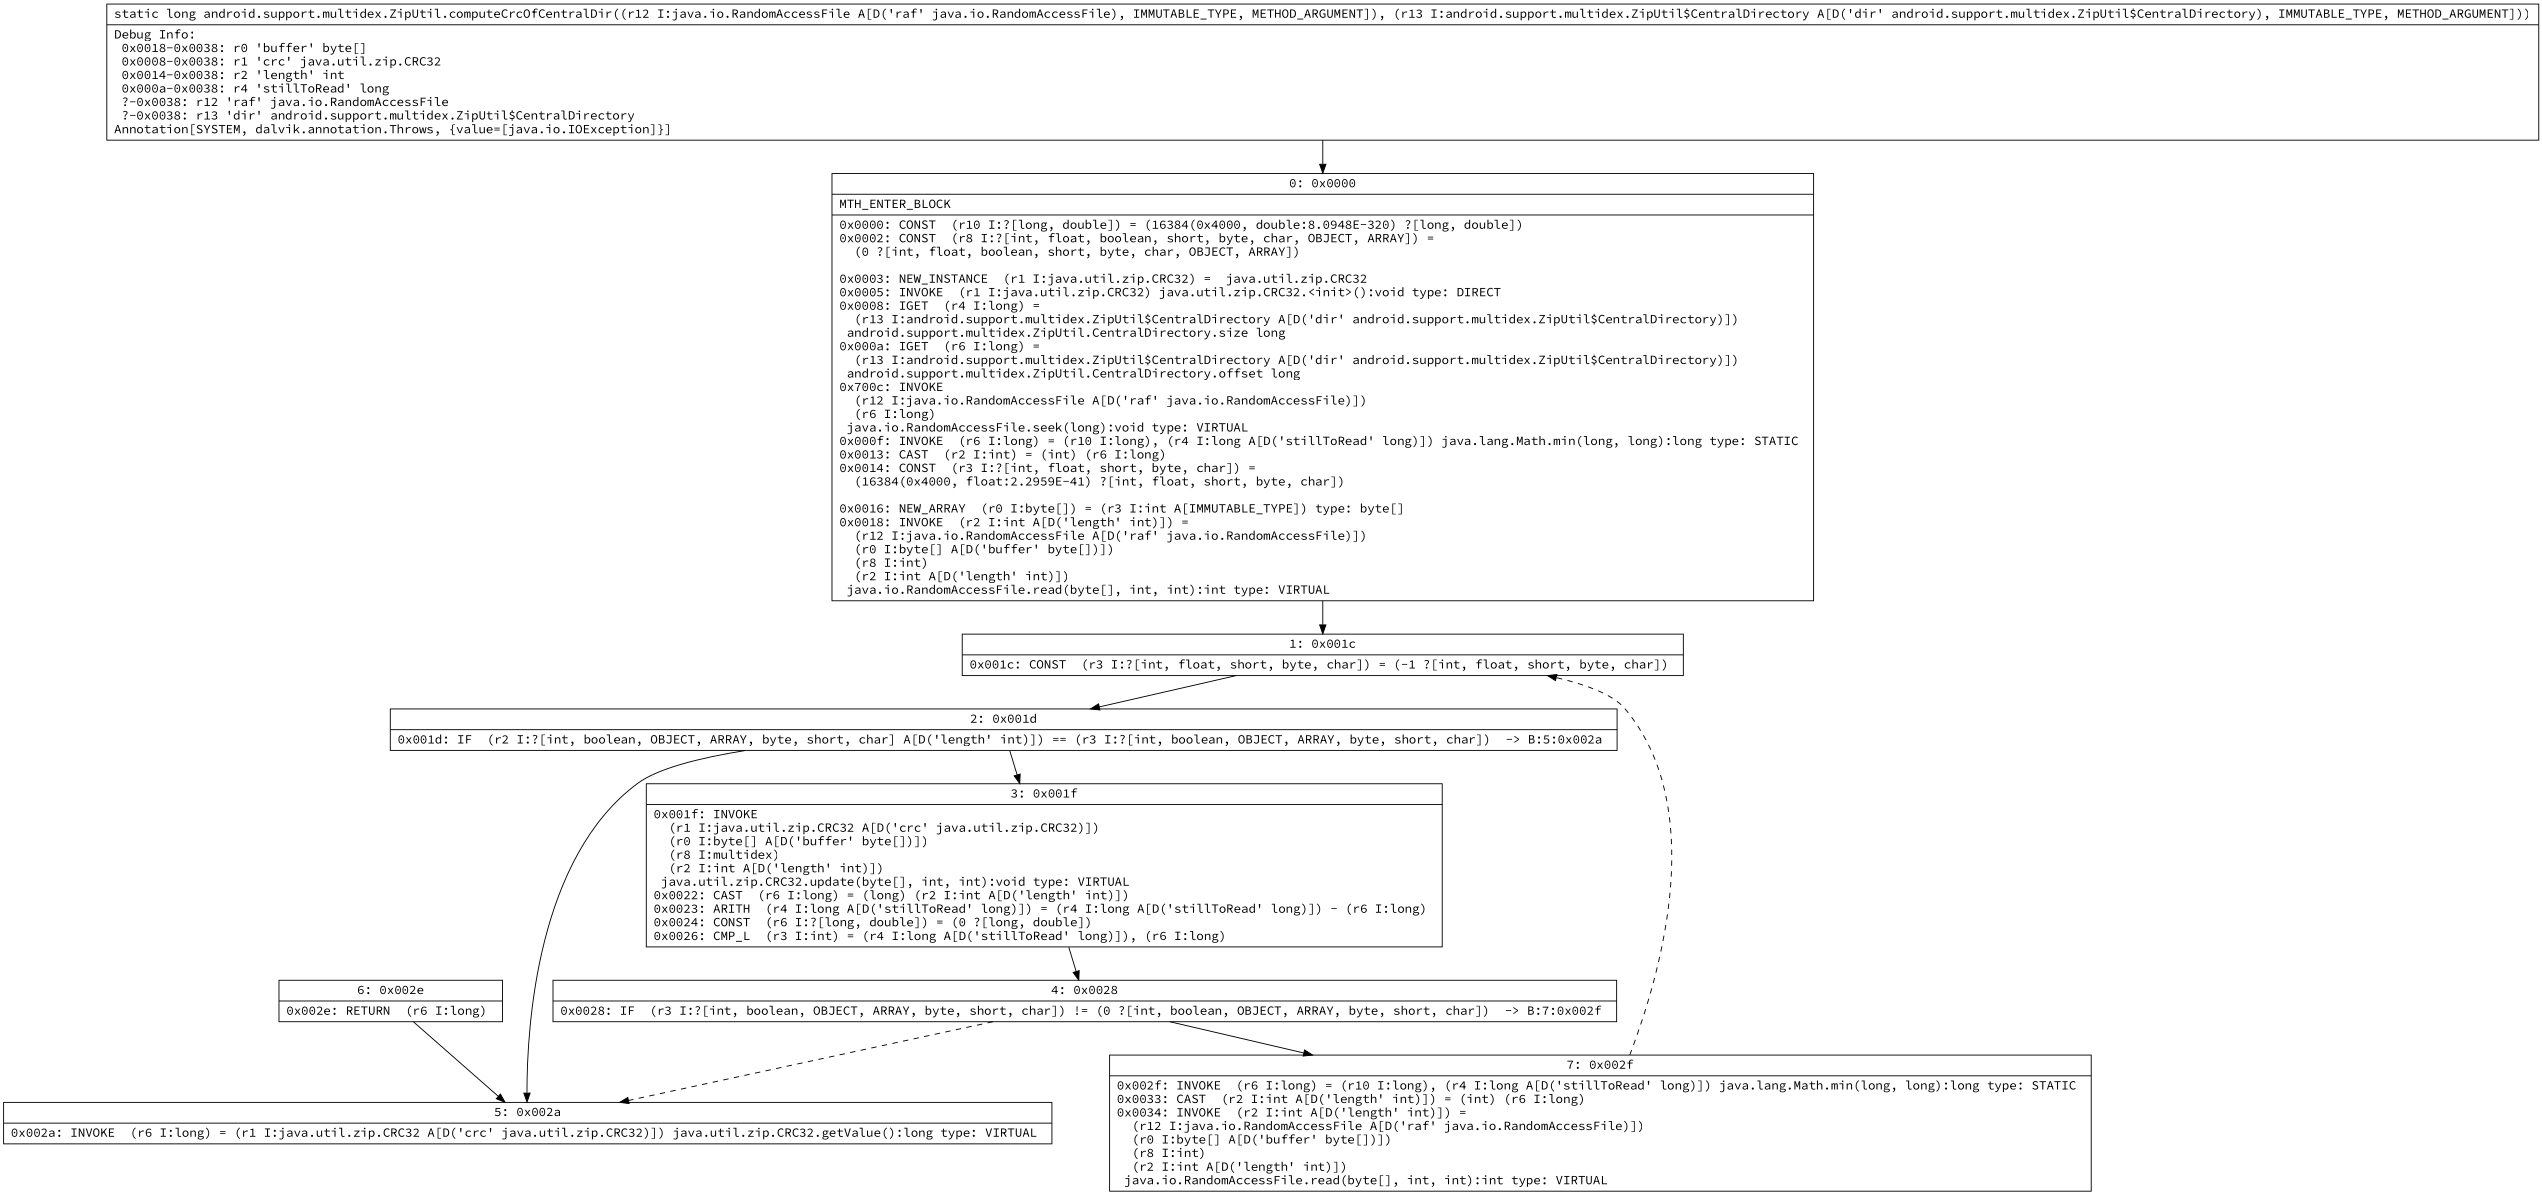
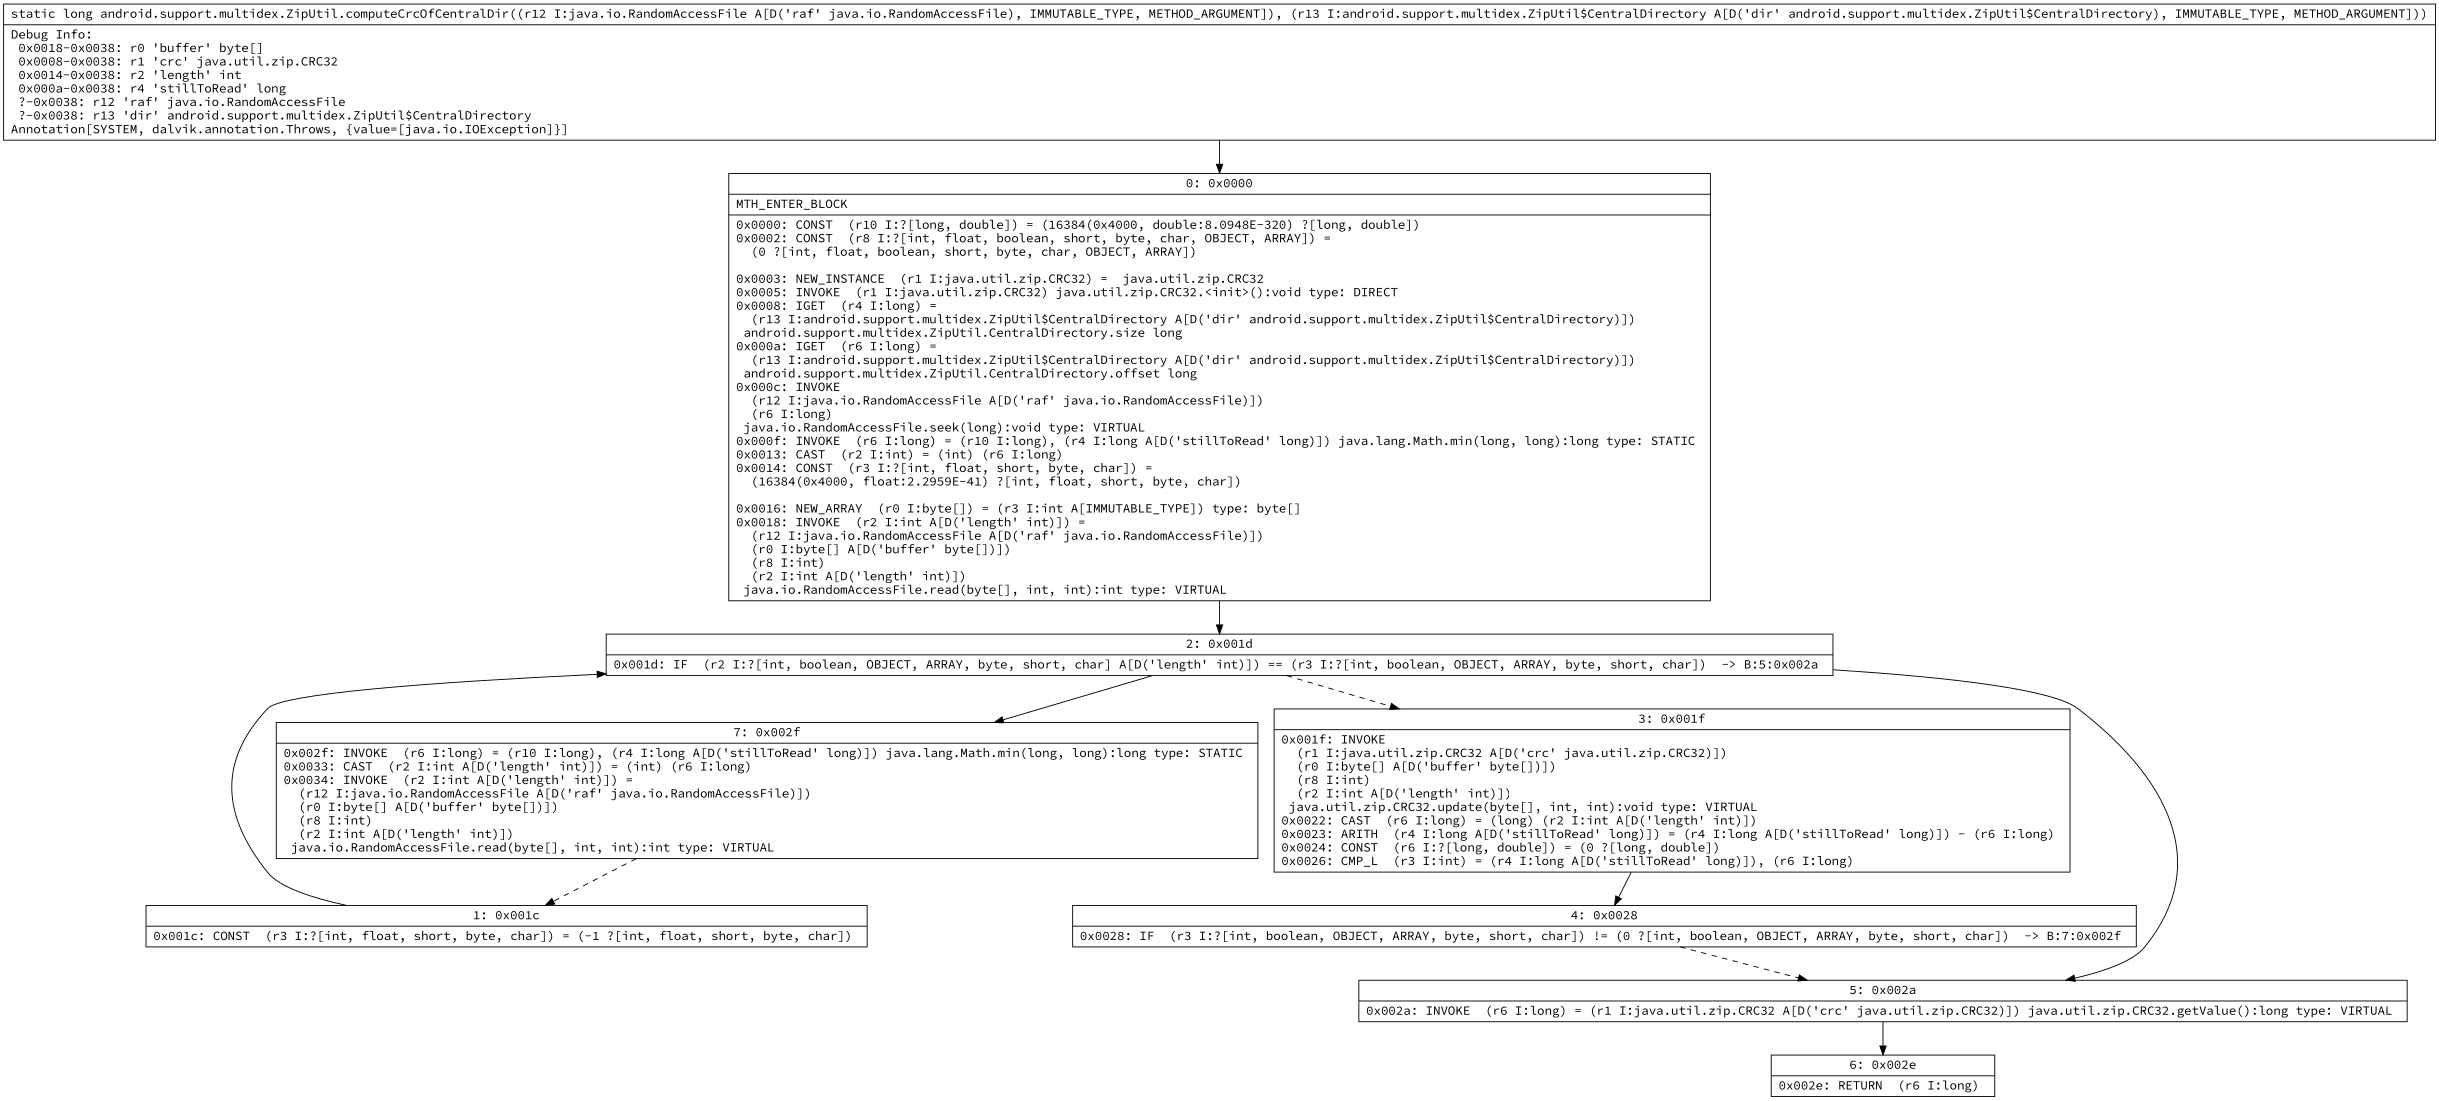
(899, 387) -> (796, 387)
(1323, 613) -> (1220, 613)
(1013, 763) -> (1339, 691)
(717, 855) -> (1326, 780)
(1237, 1037) -> (1078, 698)
(456, 1059) -> (1883, 1034)
